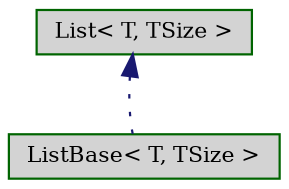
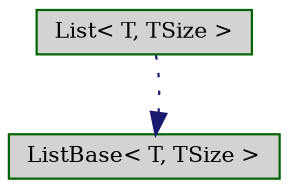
(130, 106) -> (159, 83)
